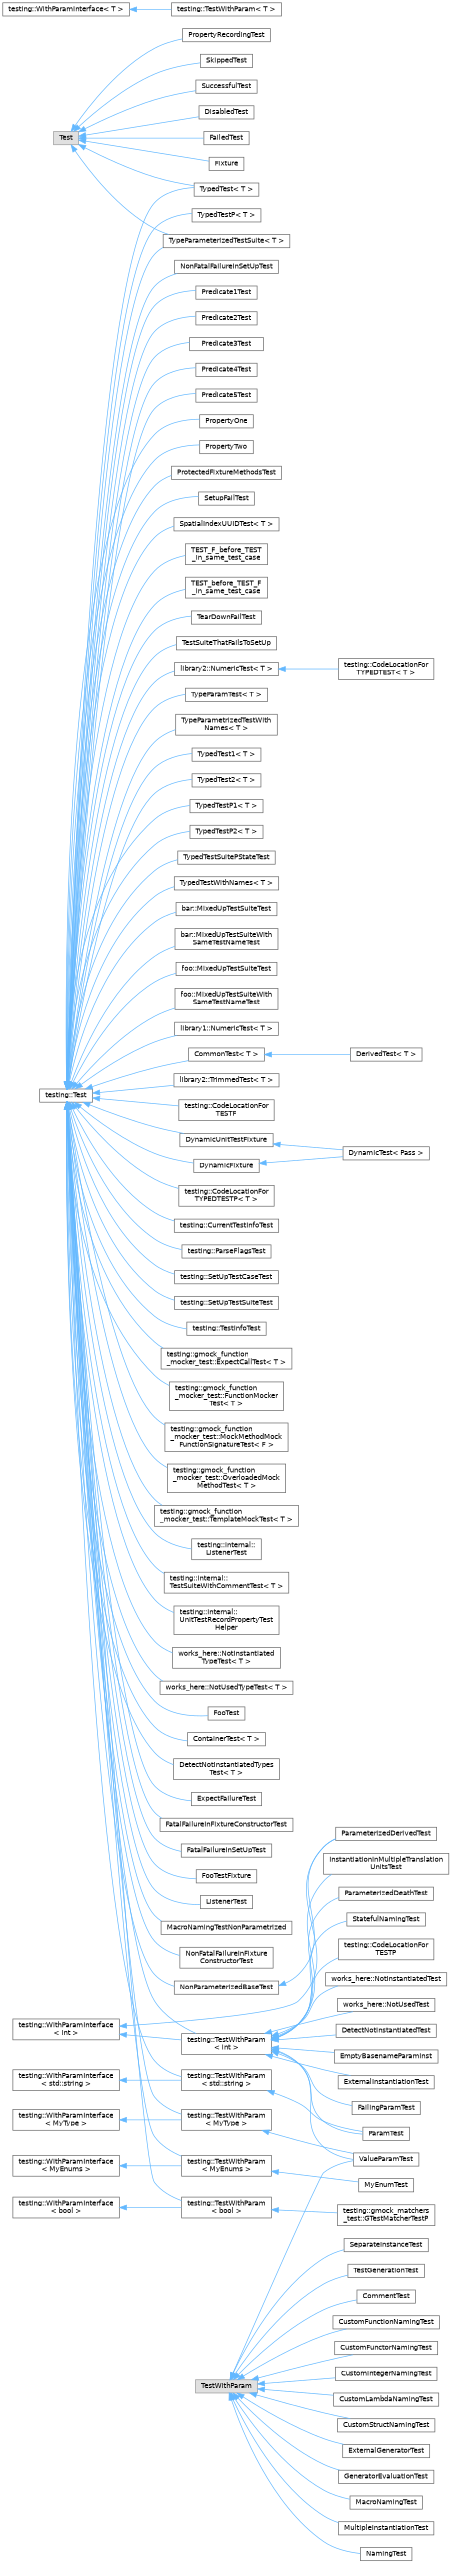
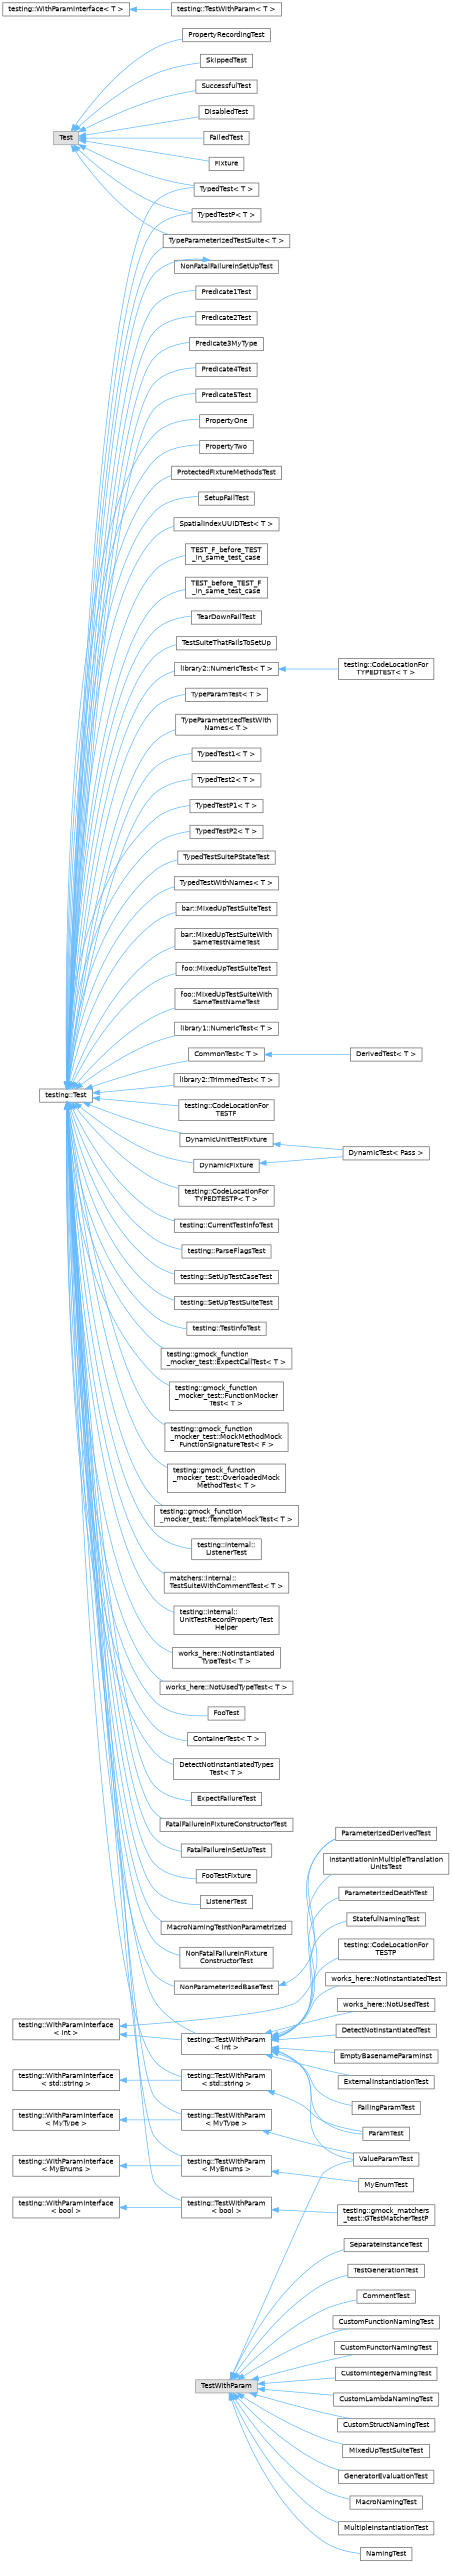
none -> (131, 190)
(226, 344) -> (226, 344)
(91, 668) -> (92, 652)
(226, 1583) -> (226, 1583)
(386, 2451) -> (386, 2451)
